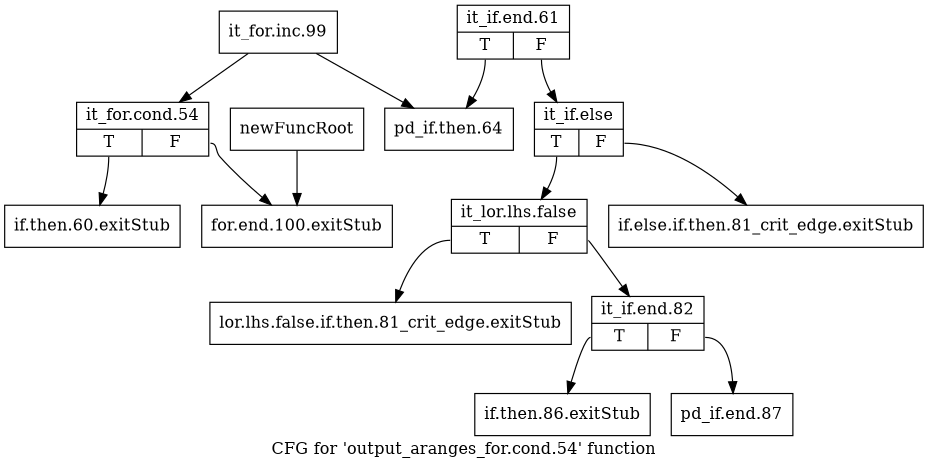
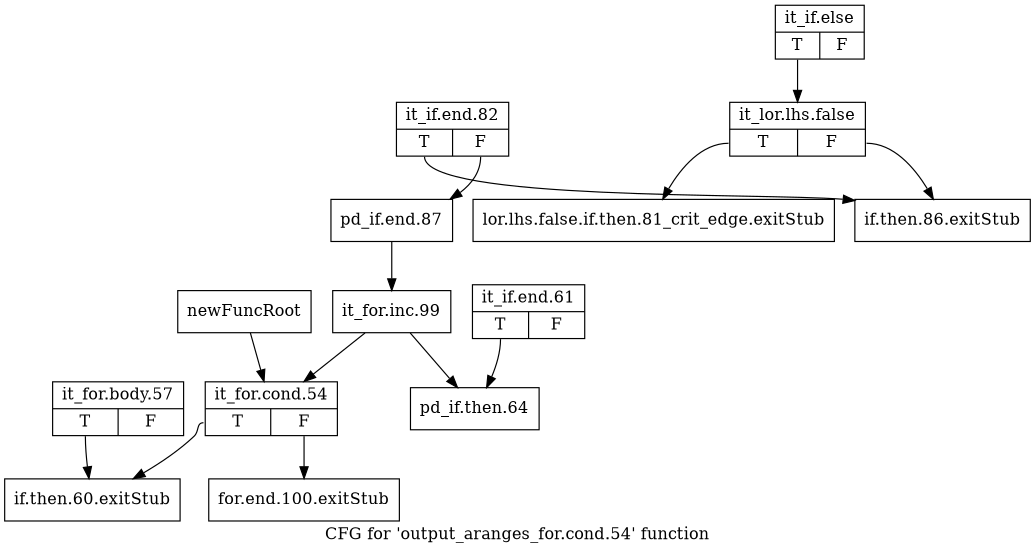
(544, 76) -> none
(297, 172) -> (256, 351)
(766, 226) -> none
none -> (392, 260)
(606, 263) -> (902, 158)
none -> (118, 409)
